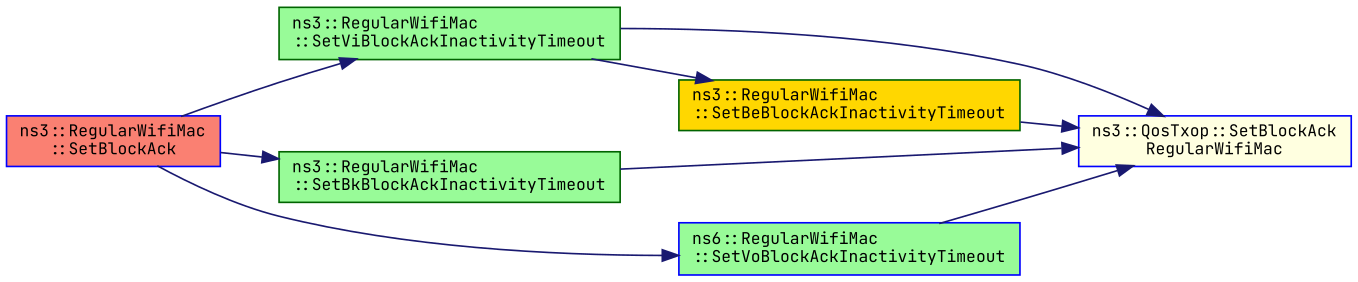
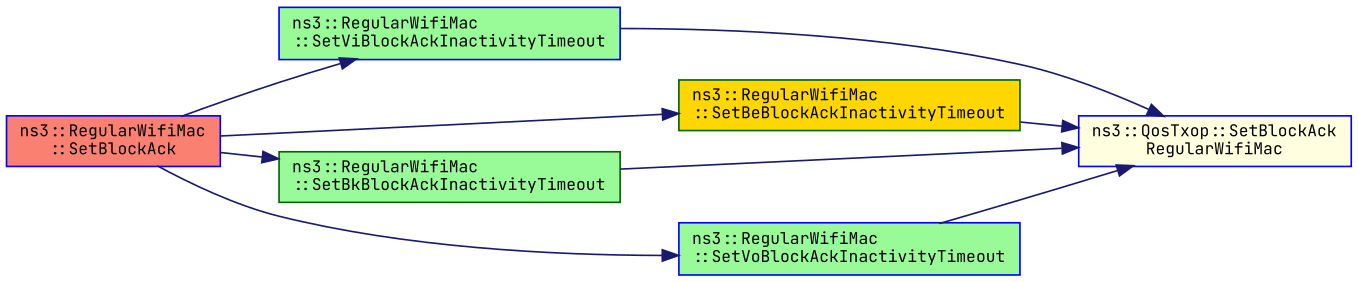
(450, 33) -> (450, 33)
(644, 68) -> (441, 125)
(849, 249) -> (849, 249)
